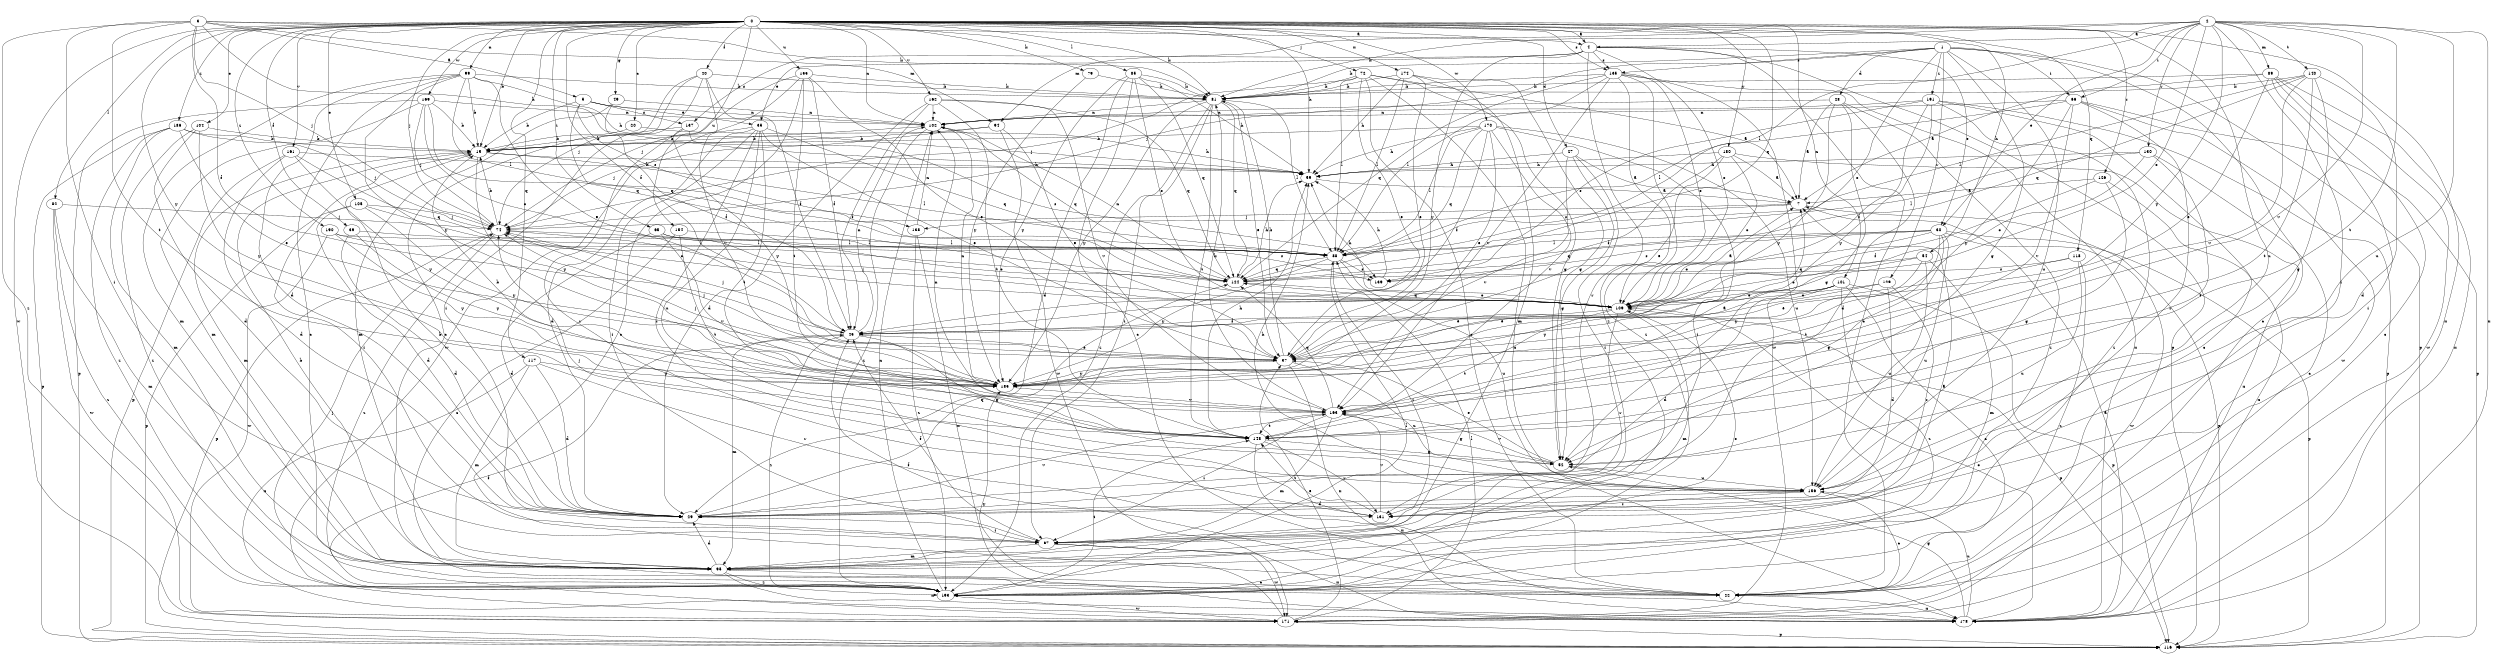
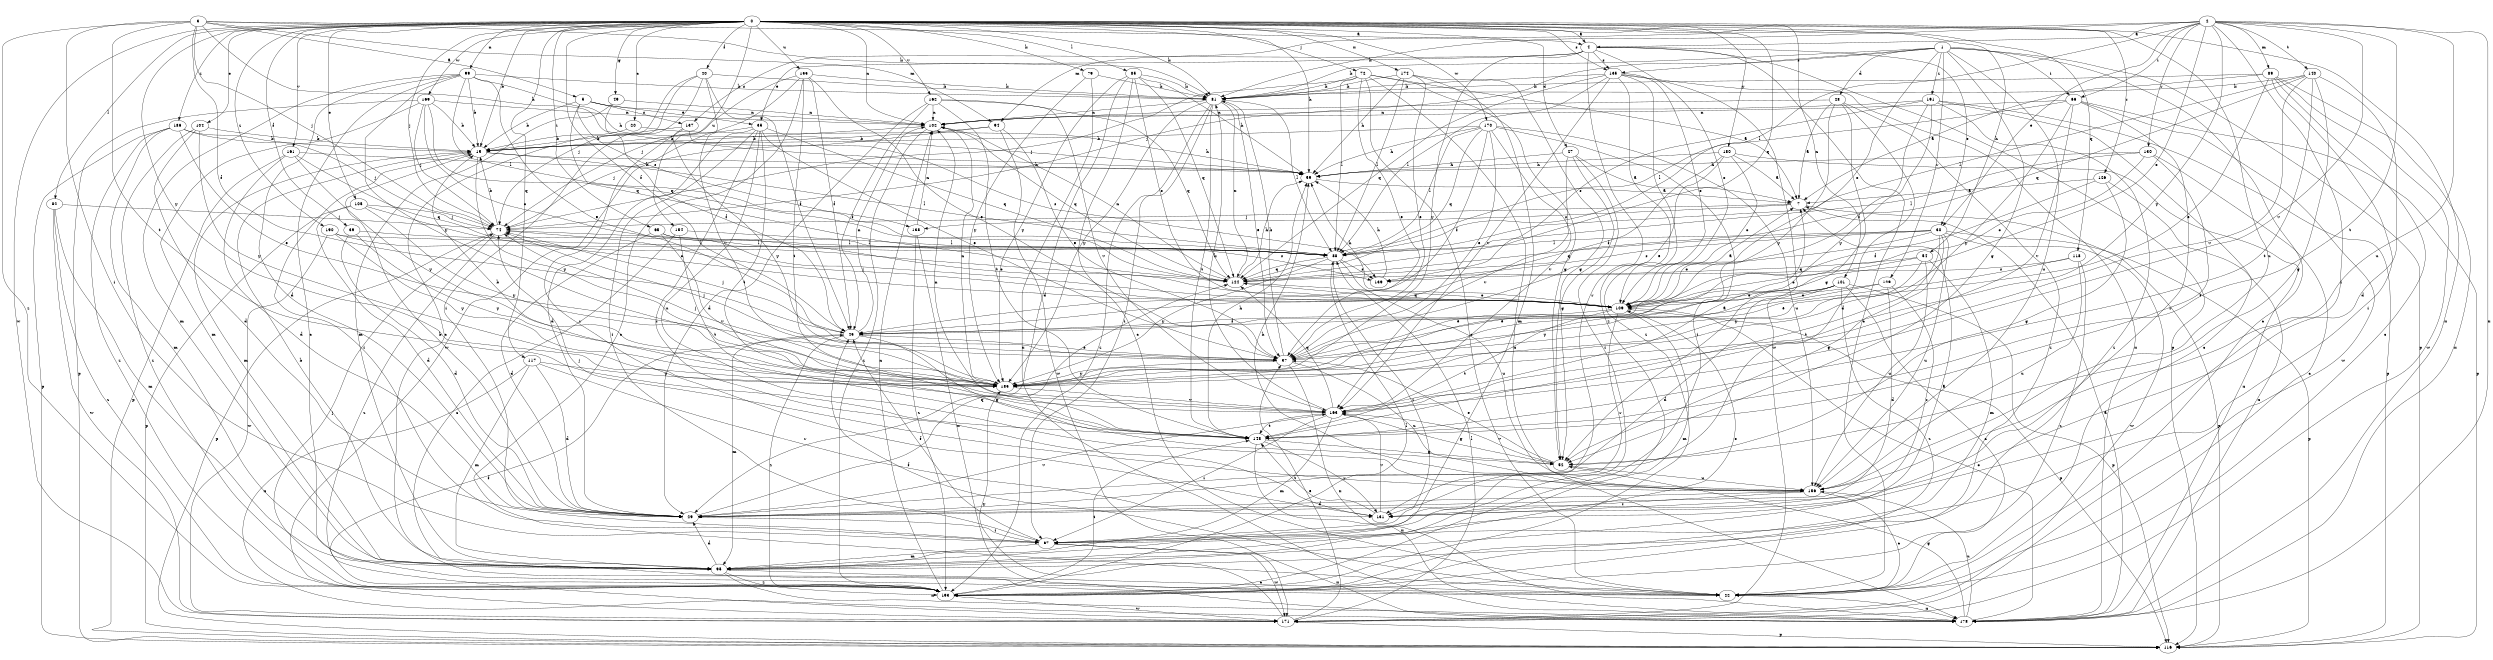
(1235, 191) -> (1235, 191)
none -> (1368, 575)
